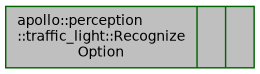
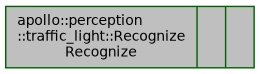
(101, 52) -> (101, 52)
